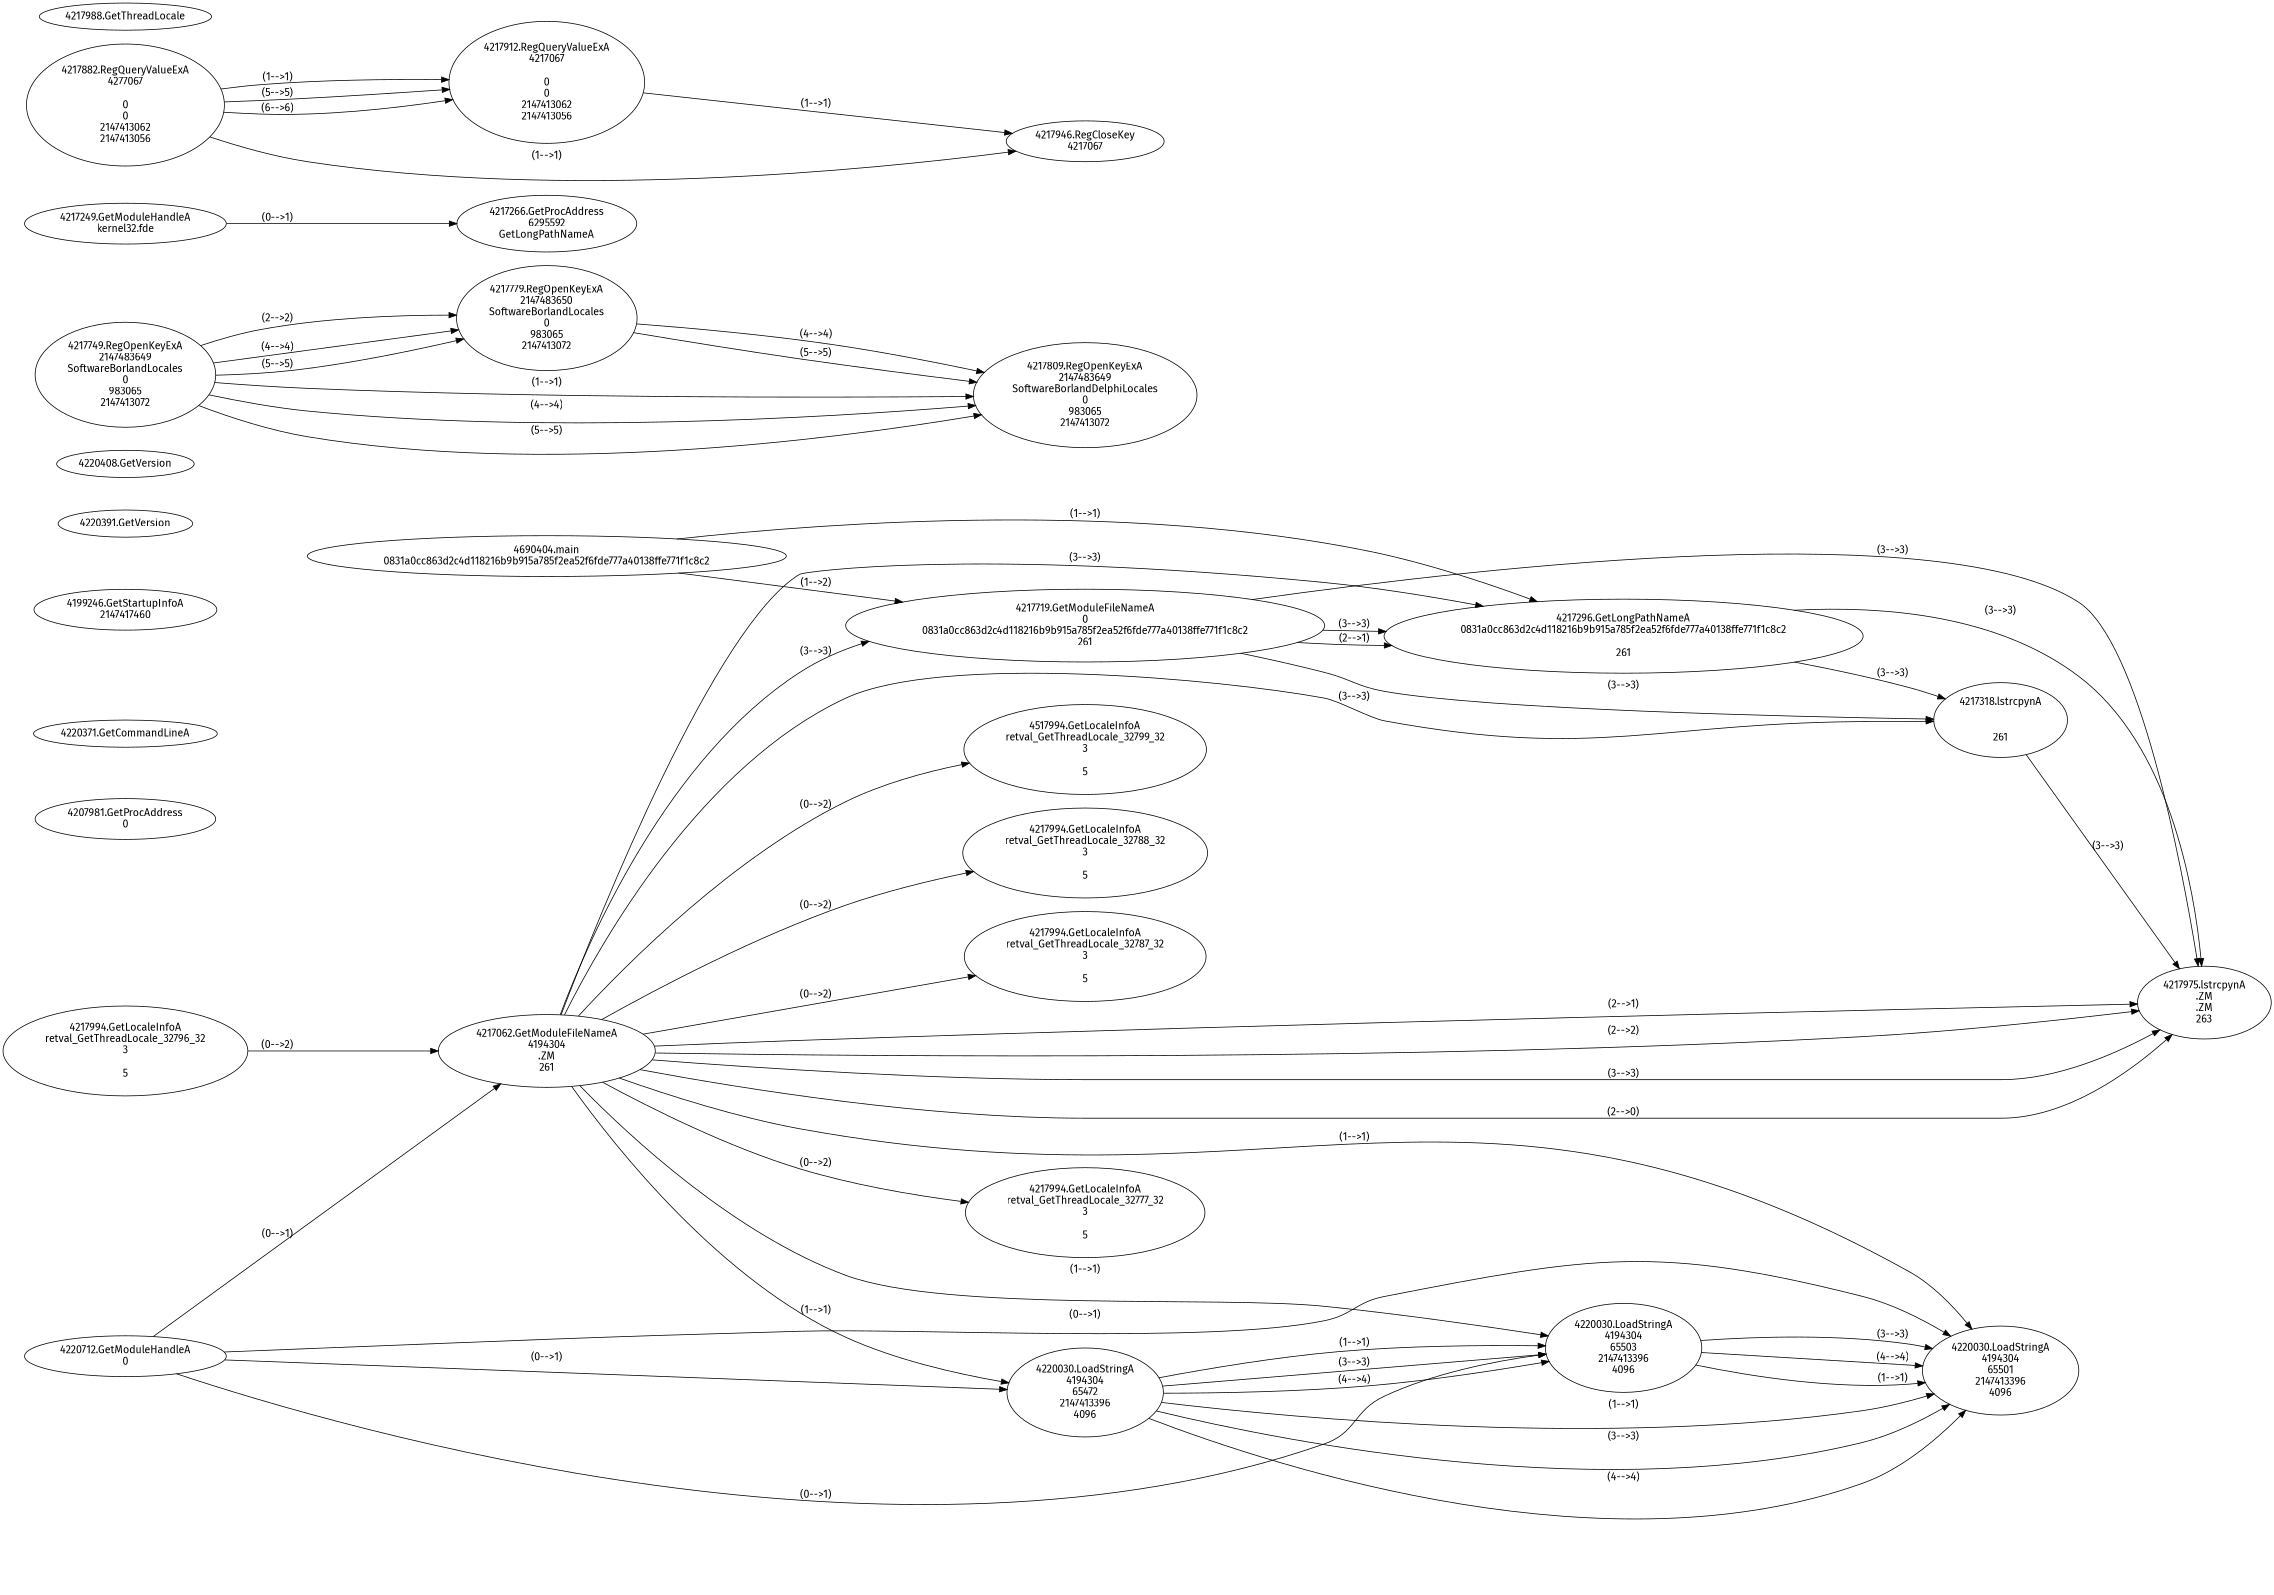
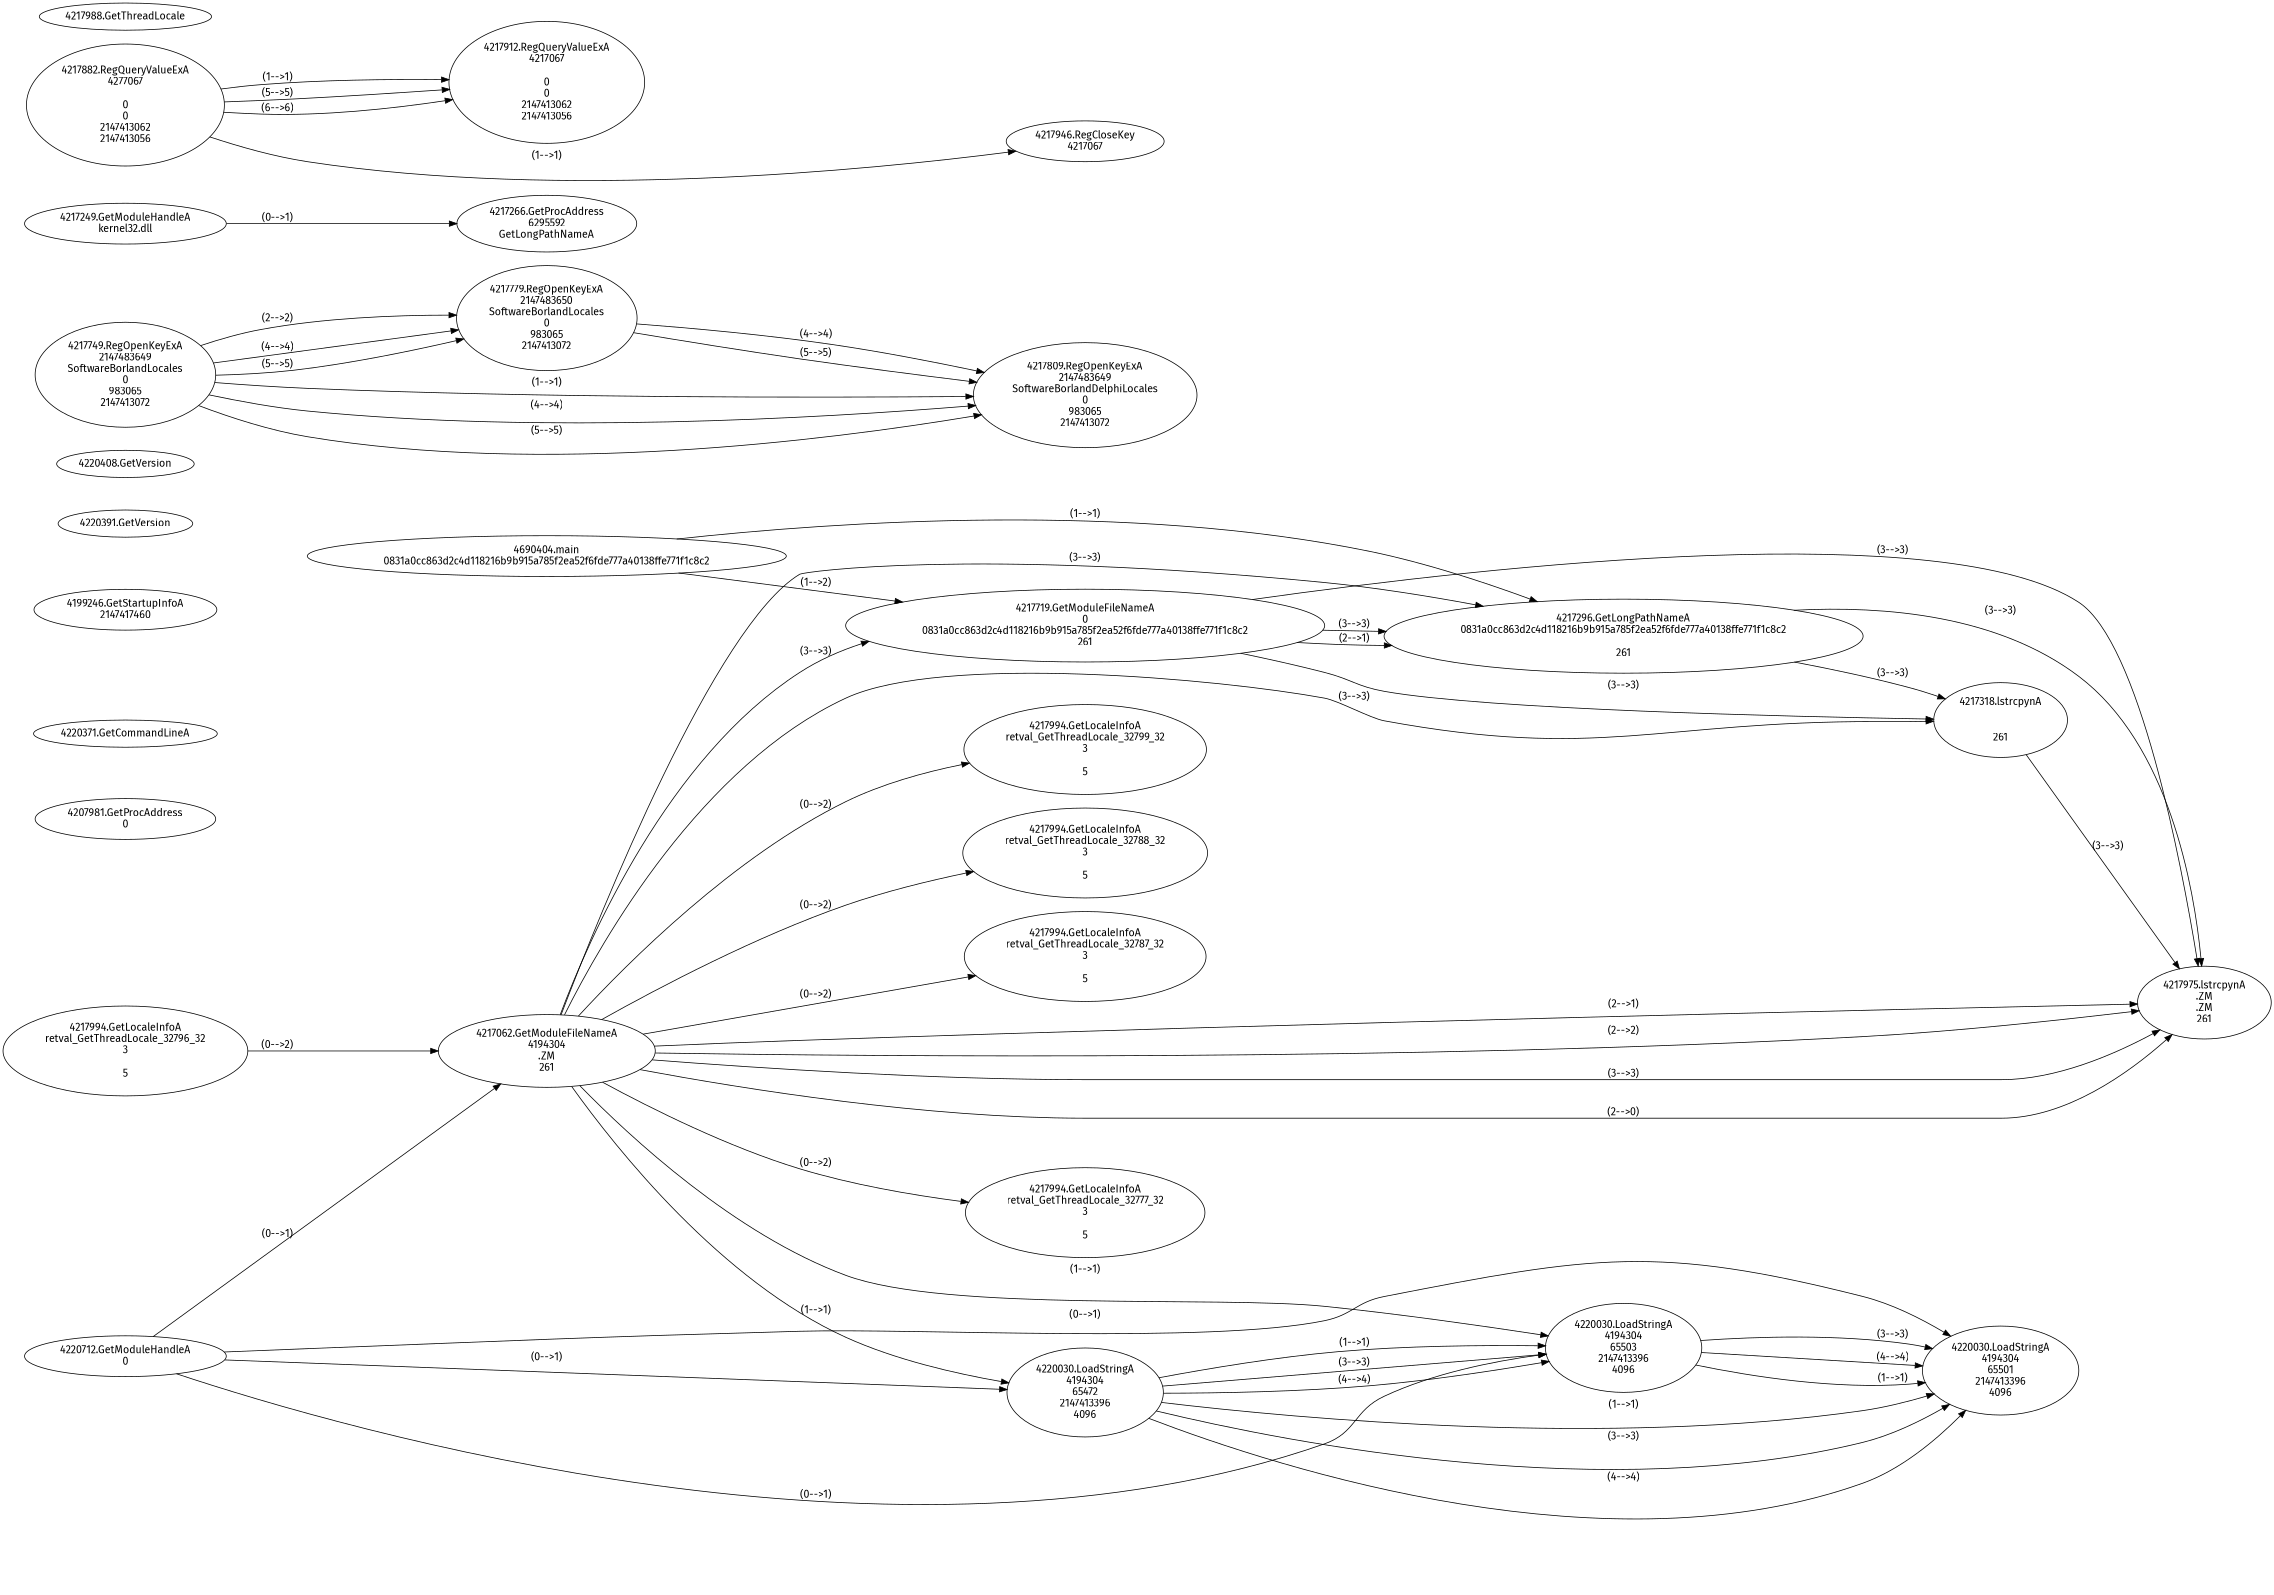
(824, 113) -> none
(125, 224) -> (125, 224)
(1085, 750) -> (1085, 750)
(2204, 1003) -> (2204, 1003)
(1310, 1146) -> none
